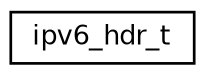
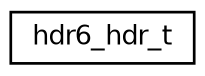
(102, 38) -> (102, 38)
